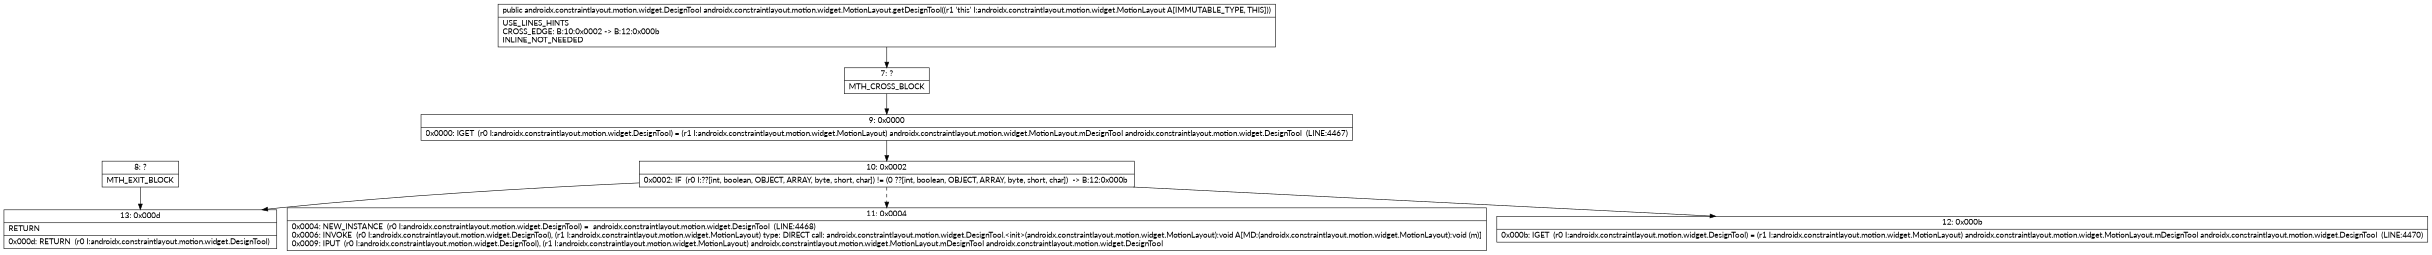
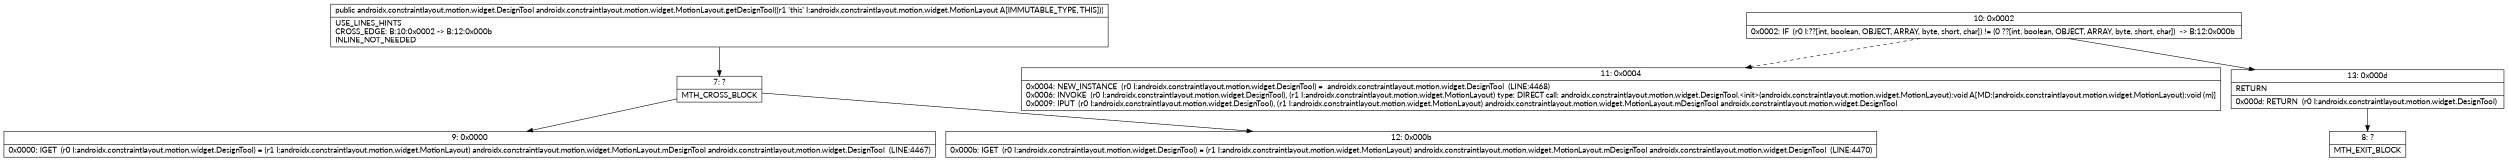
(887, 148) -> none
(140, 196) -> (2368, 117)
(1422, 202) -> (1004, 112)
